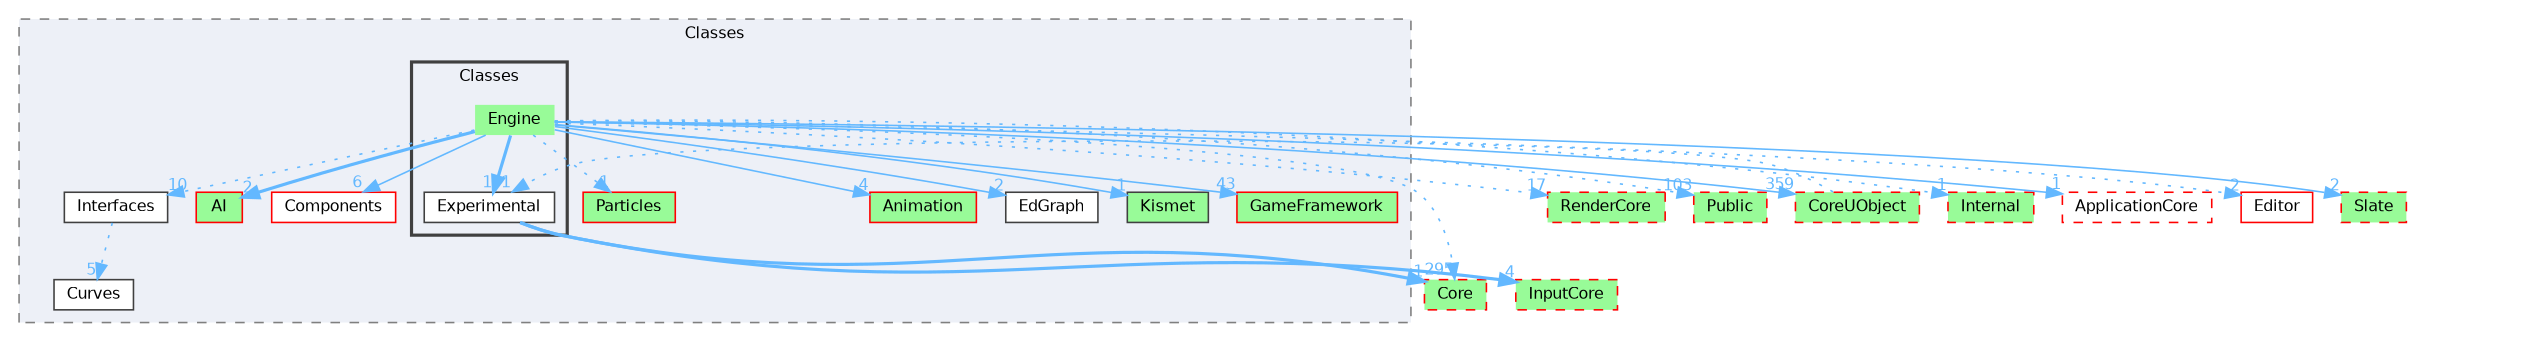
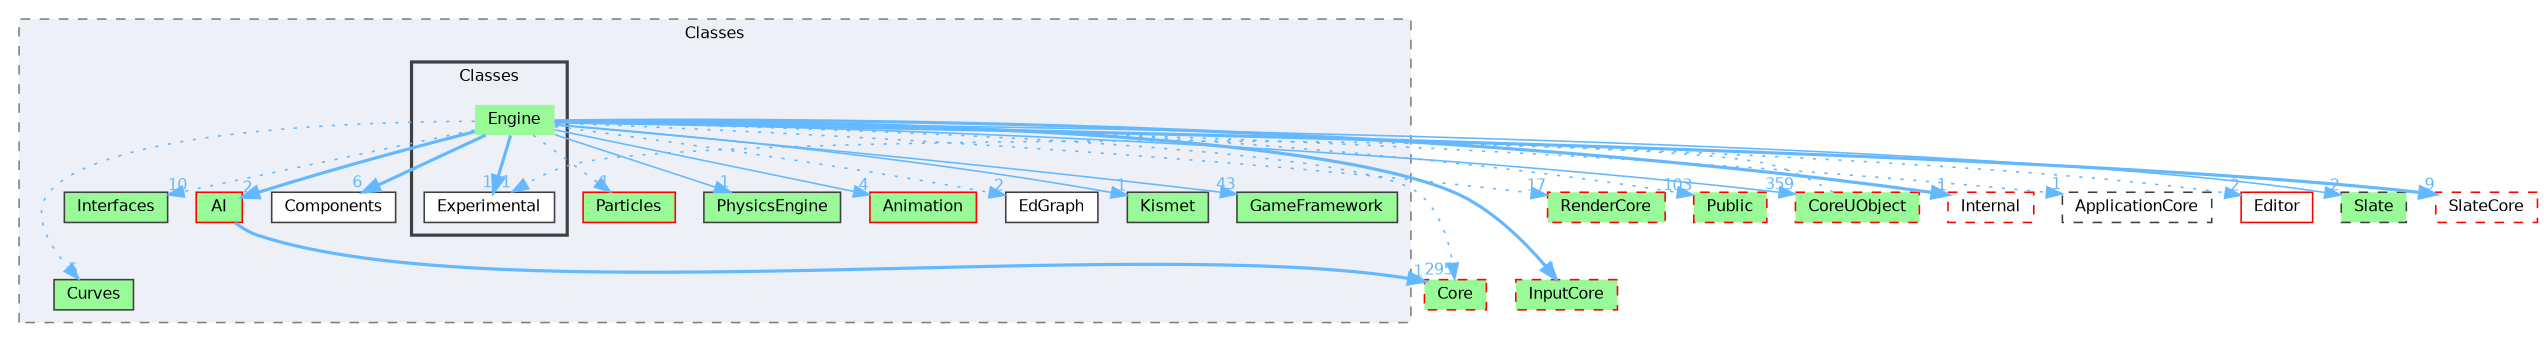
(1245, 133) -> (1245, 133)
(1301, 142) -> (1301, 142)
(783, 158) -> (783, 158)
(432, 160) -> (432, 160)
(116, 207) -> (116, 207)
(334, 207) -> (334, 207)
none -> (772, 207)
(1317, 207) -> (1317, 207)
(1991, 207) -> (1991, 207)
(2137, 207) -> (2137, 207)
(2374, 207) -> (2374, 207)
none -> (2487, 207)
(107, 243) -> (215, 137)
(963, 260) -> (819, 270)
(1008, 270) -> (1066, 134)
(94, 295) -> (94, 295)
